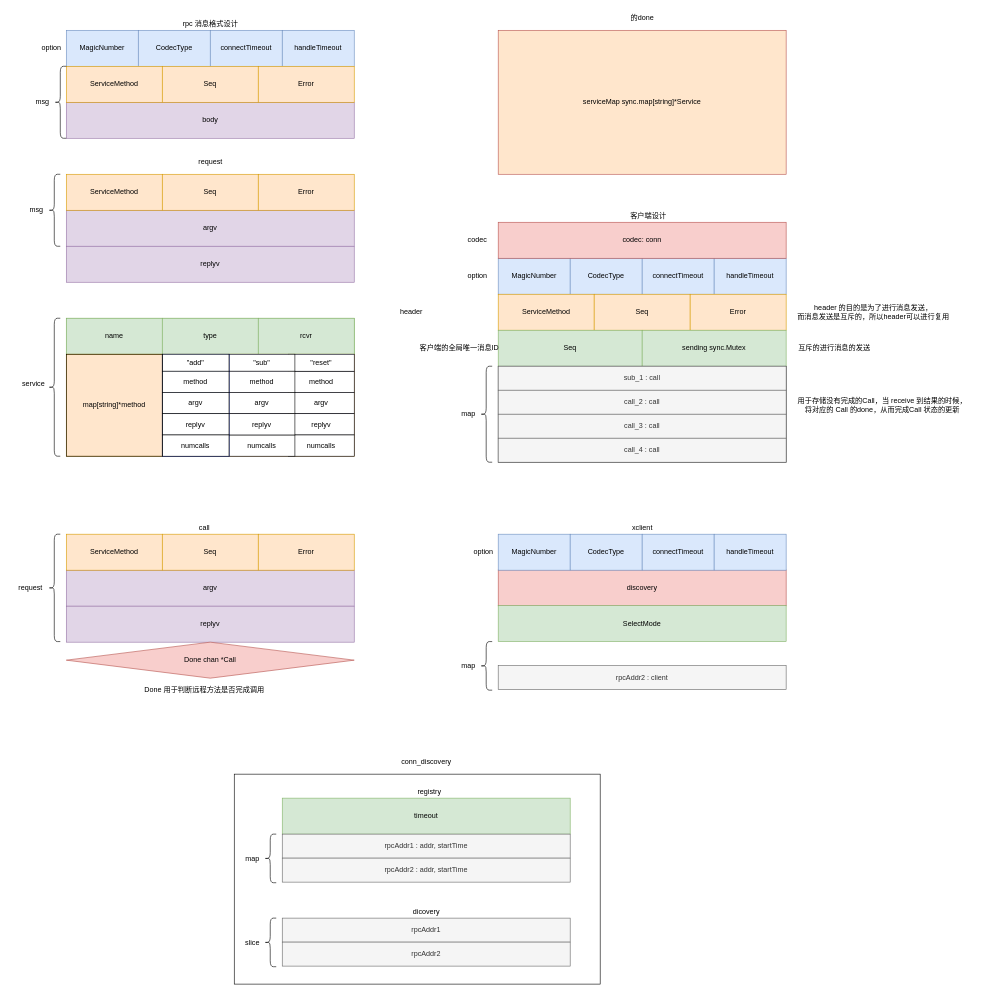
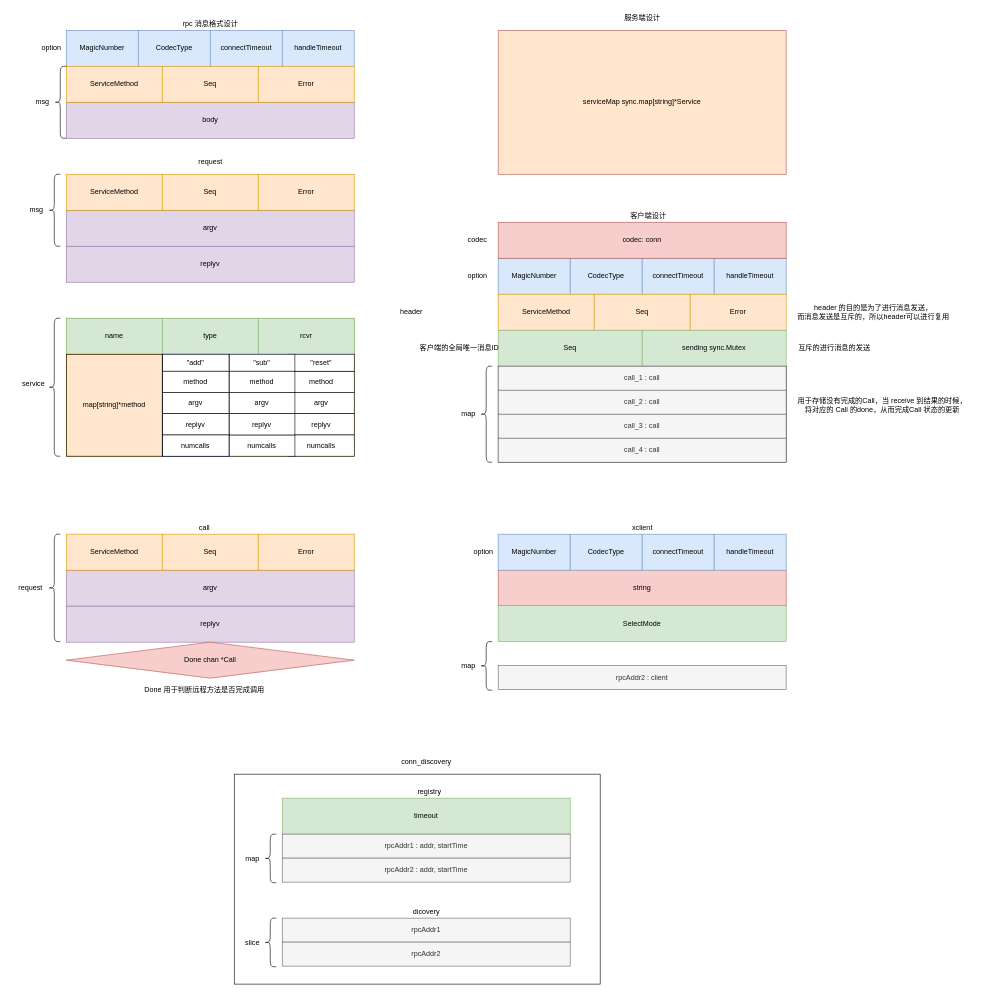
(643, 18) -> (643, 18)
(642, 378) -> (642, 378)
(642, 588) -> (642, 588)
